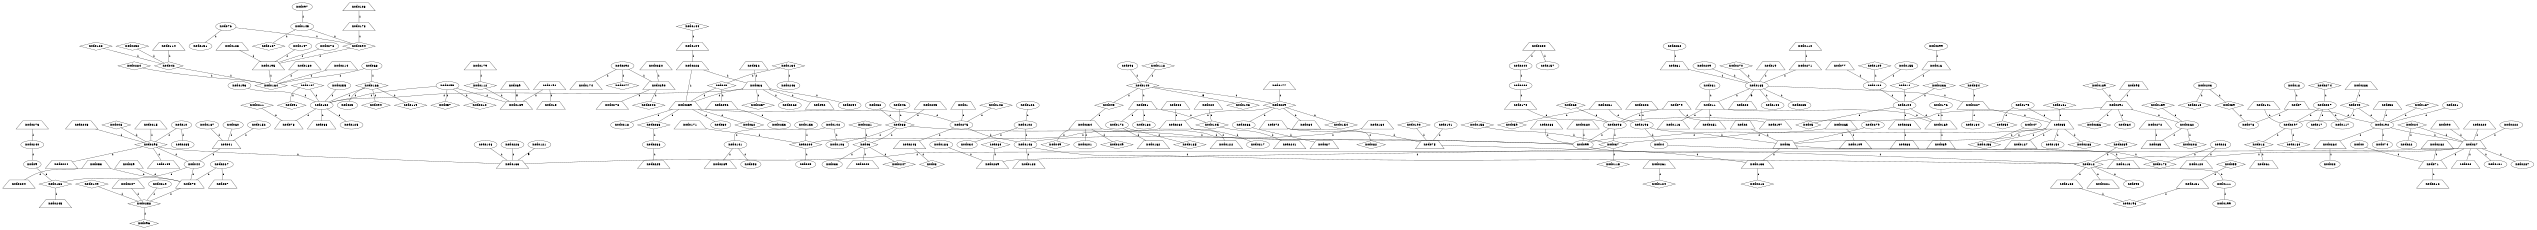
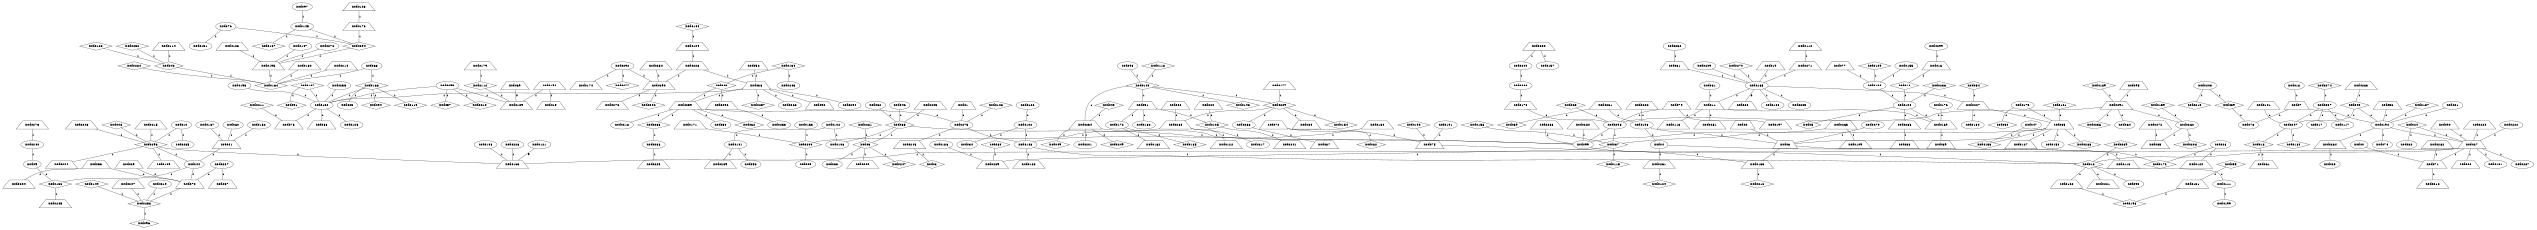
(689, 86) -> (676, 76)
(1126, 95) -> (1099, 95)
(1203, 95) -> (1203, 95)
none -> (1659, 155)
